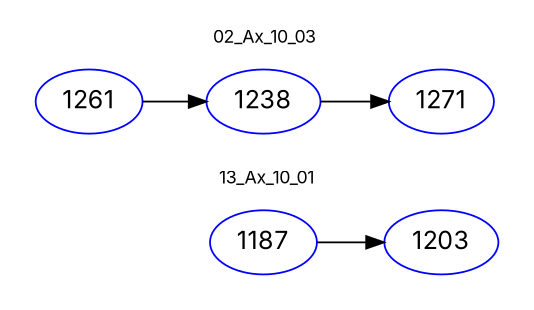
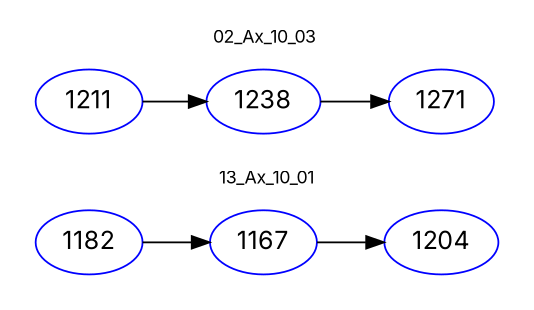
(89, 102) -> (89, 102)
none -> (89, 242)
(263, 242) -> (263, 242)
(441, 242) -> (441, 242)
